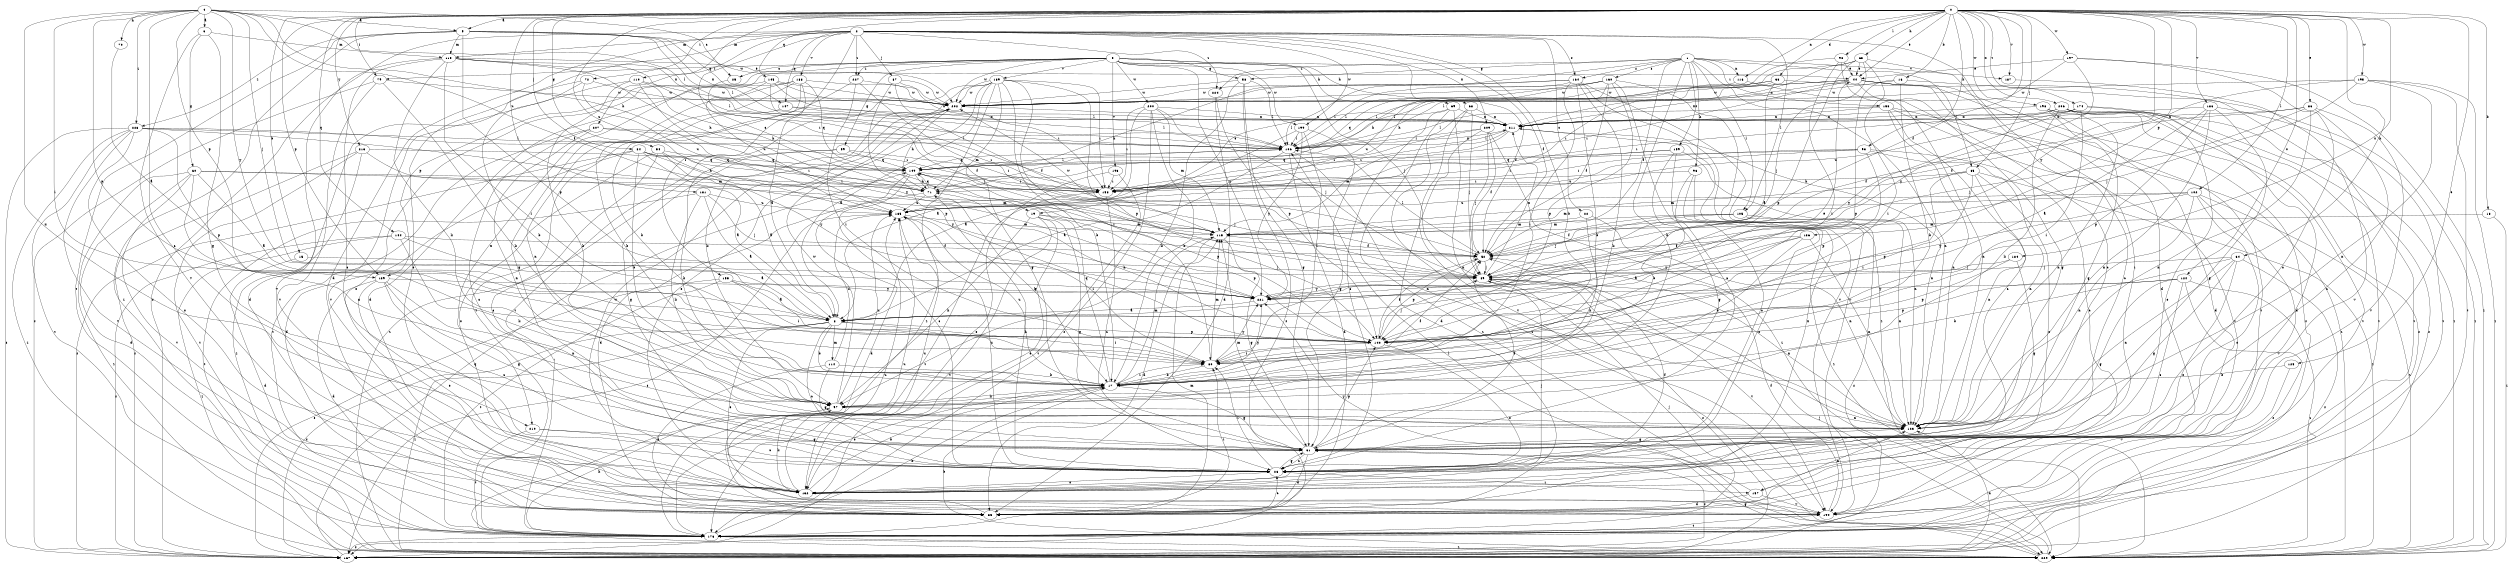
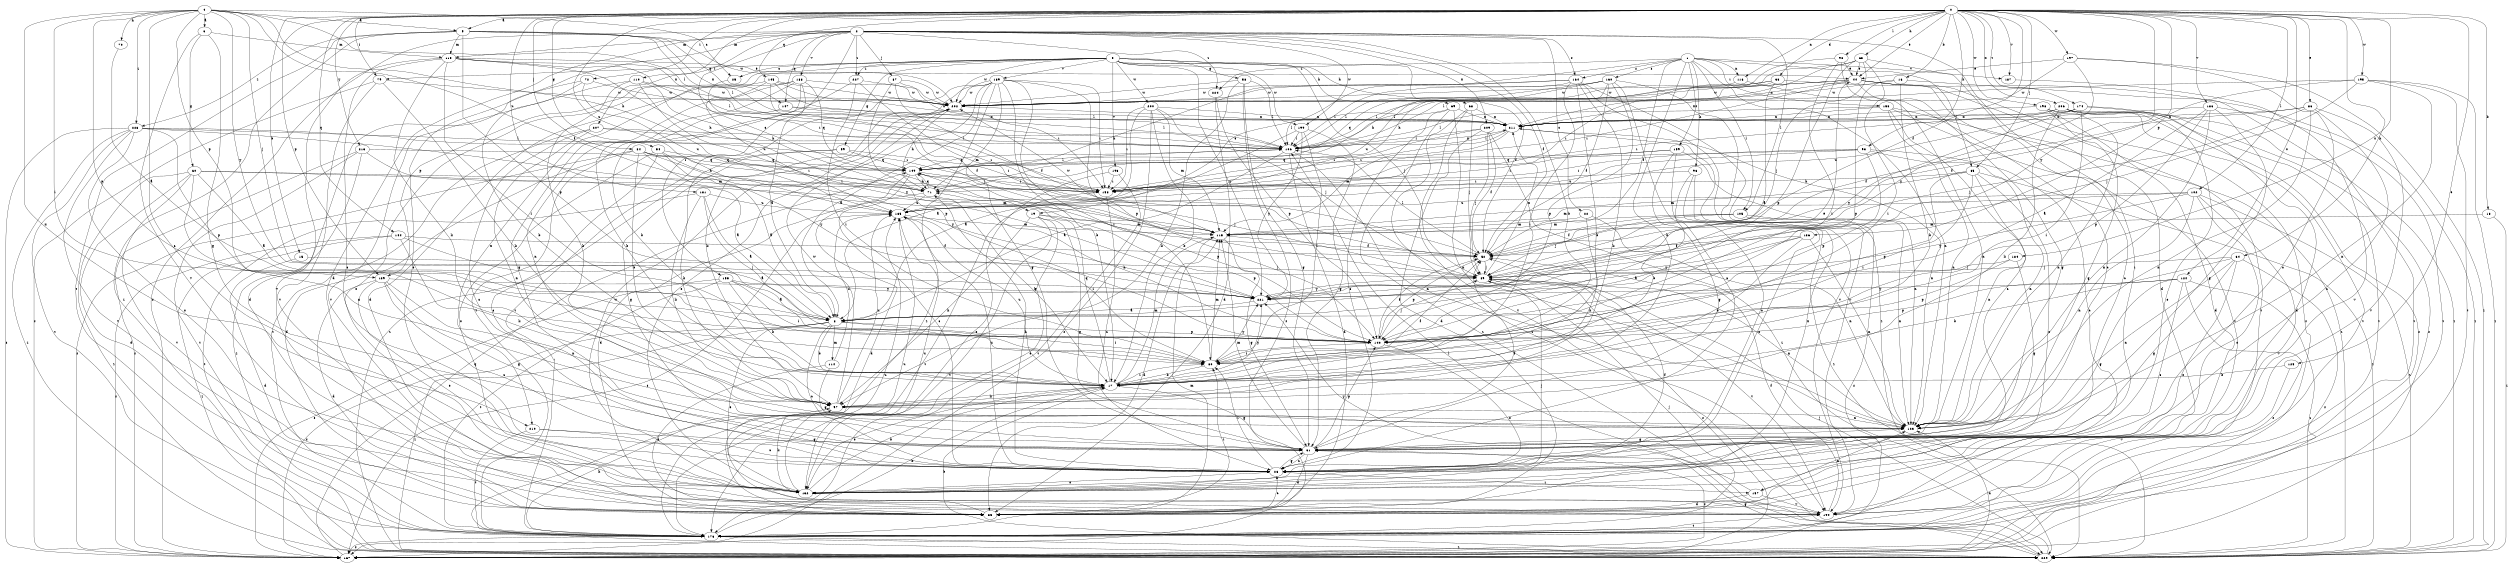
(1478, 68) -> none
(1082, 244) -> (1004, 334)
(971, 371) -> (807, 362)
